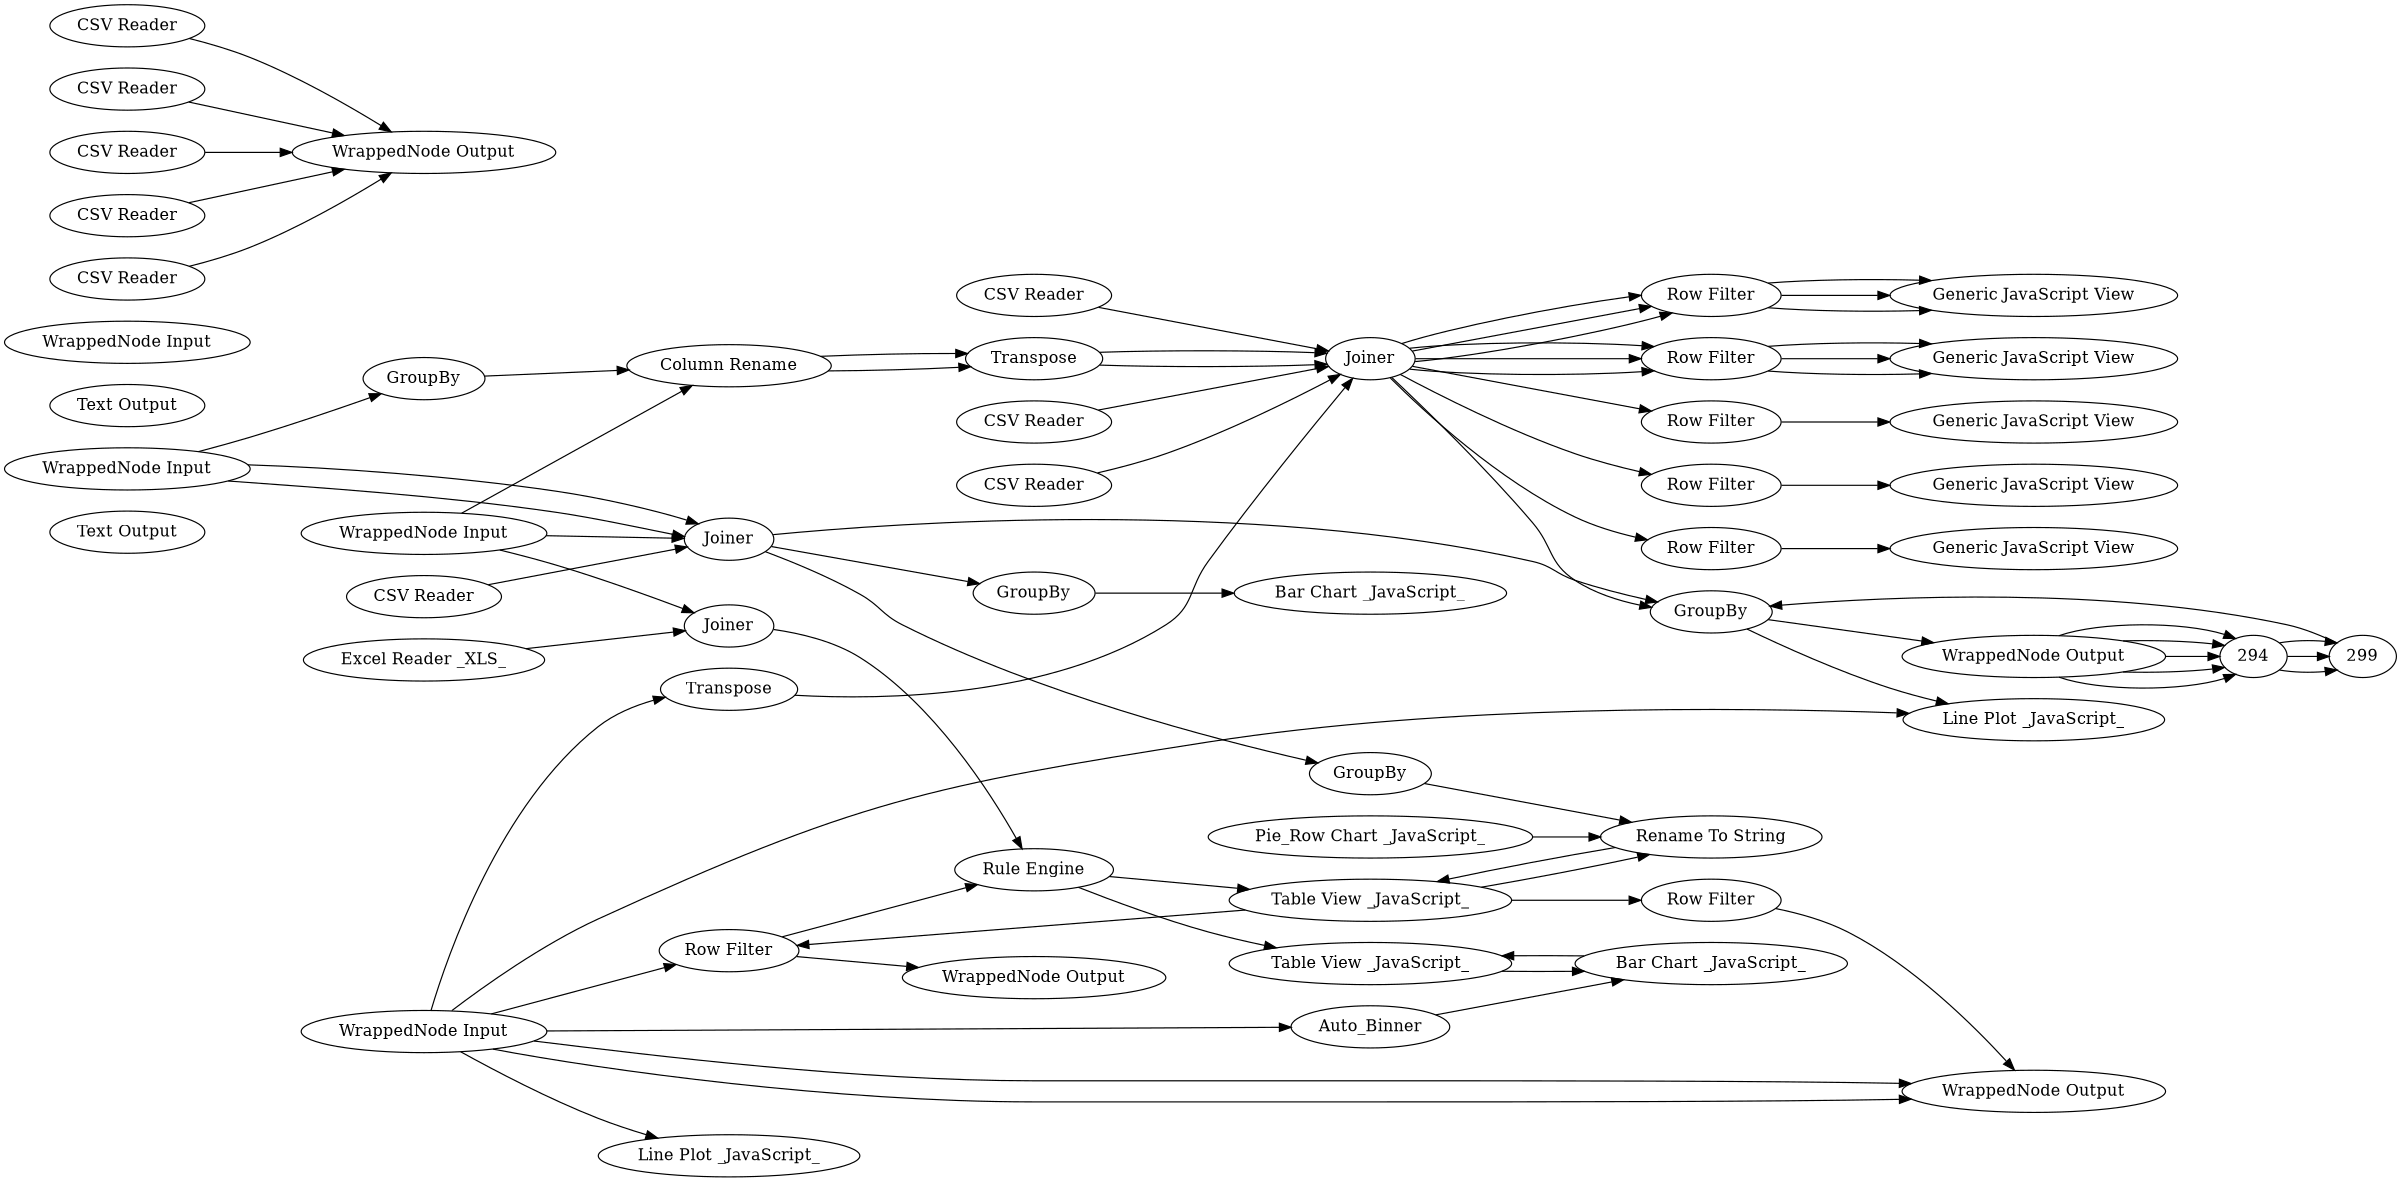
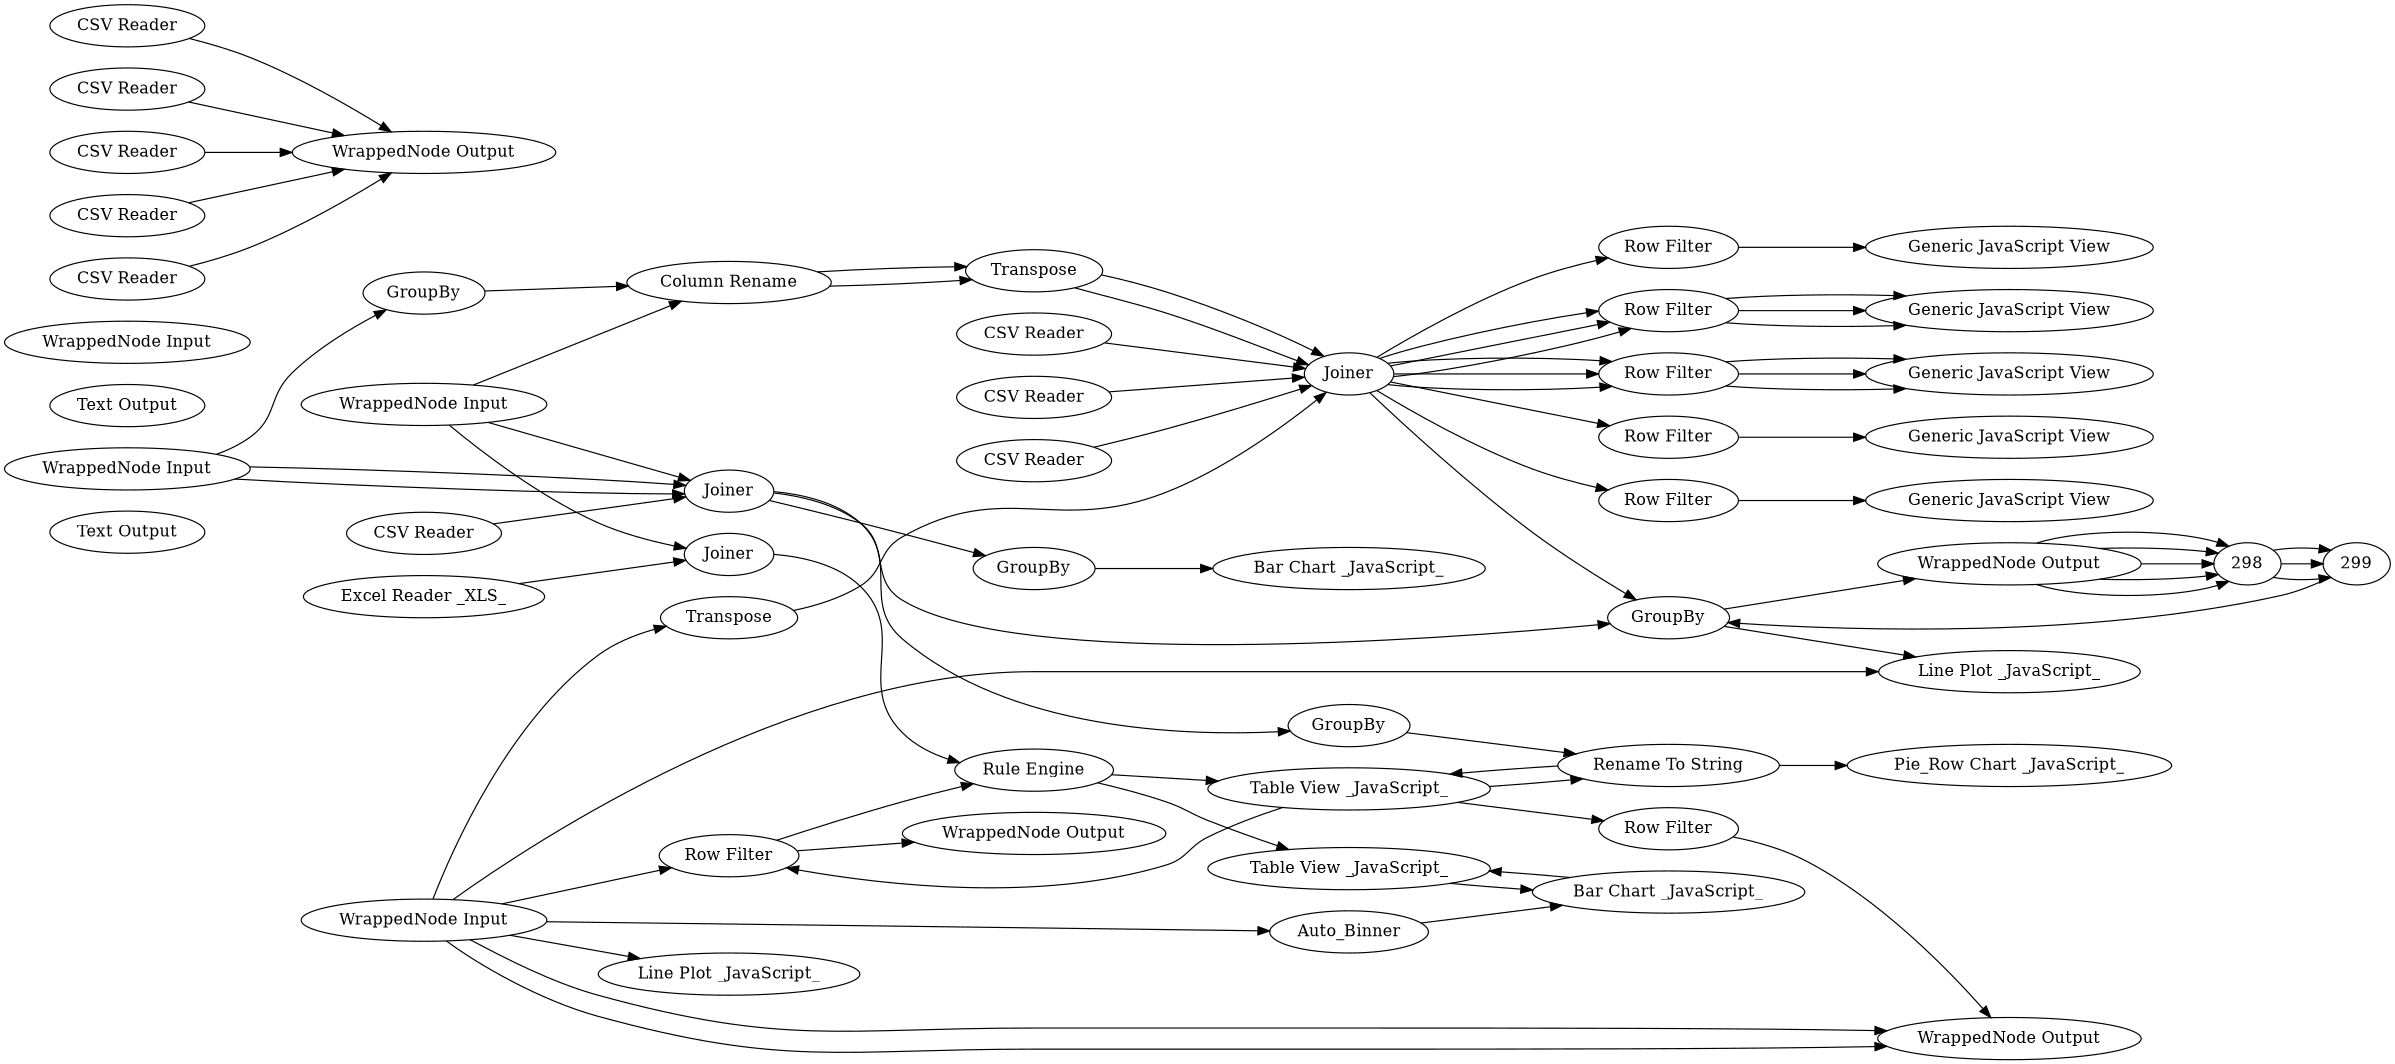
(2254, 656) -> (2248, 564)
(1561, 837) -> (1807, 765)
